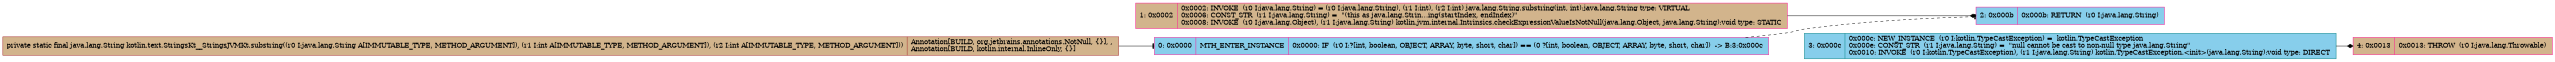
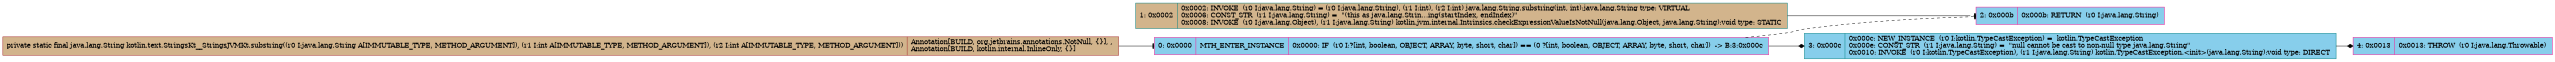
(1462, 16) -> (1462, 16)
(1879, 16) -> (1879, 16)
none -> (1784, 46)
(2453, 46) -> (2453, 46)
